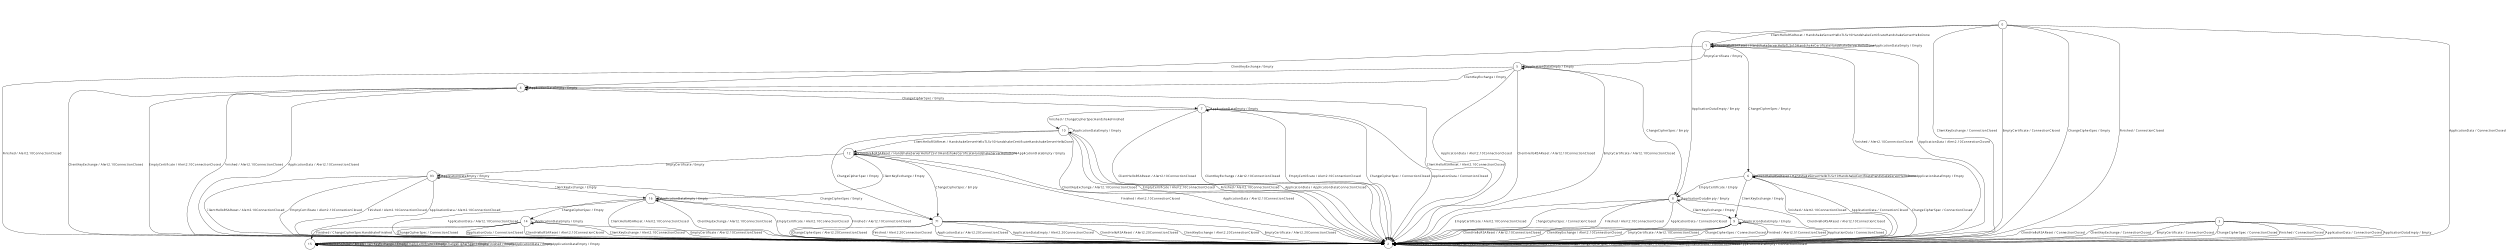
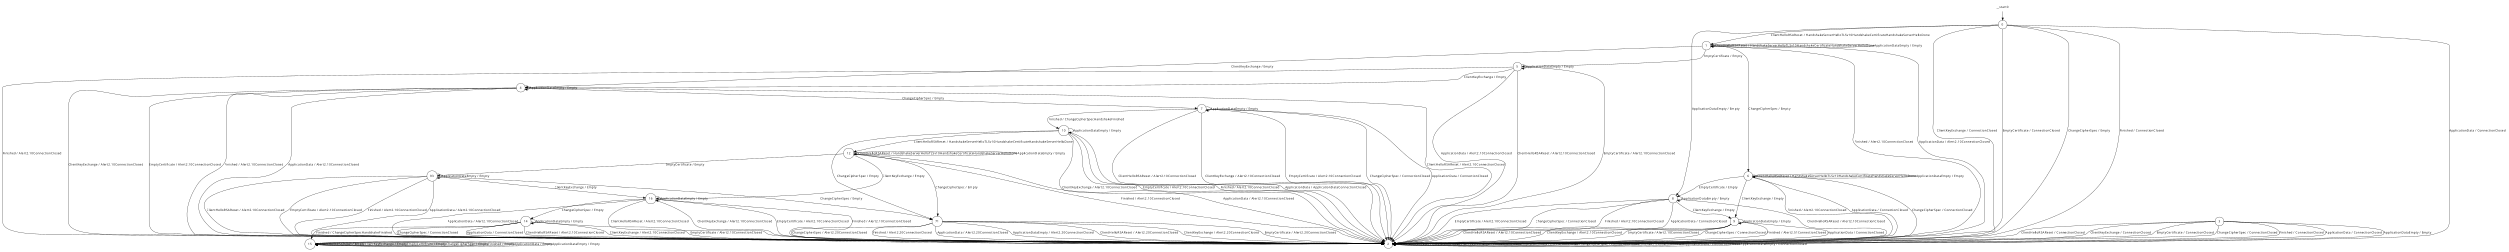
none -> (2003, 7)
(1643, 90) -> none
